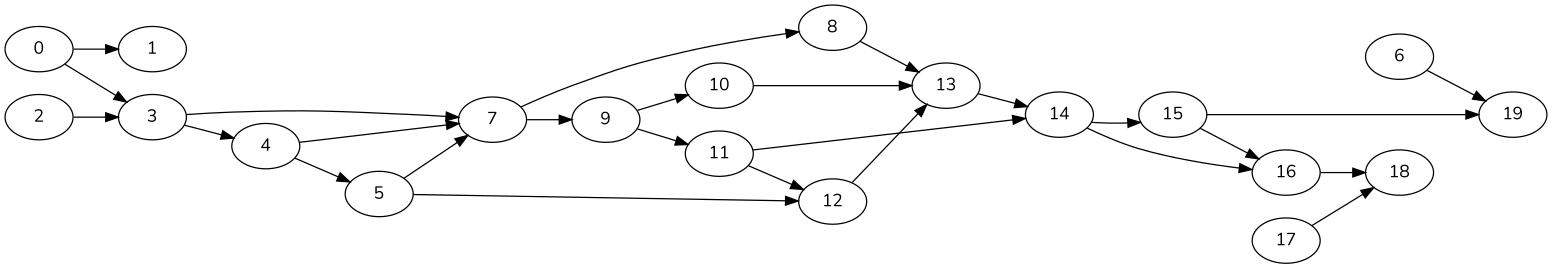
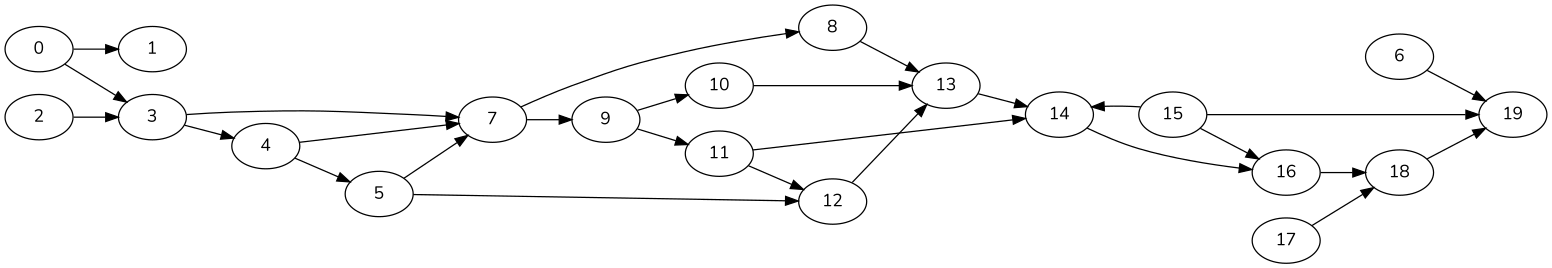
(1110, 123) -> (1122, 106)
none -> (1451, 147)
